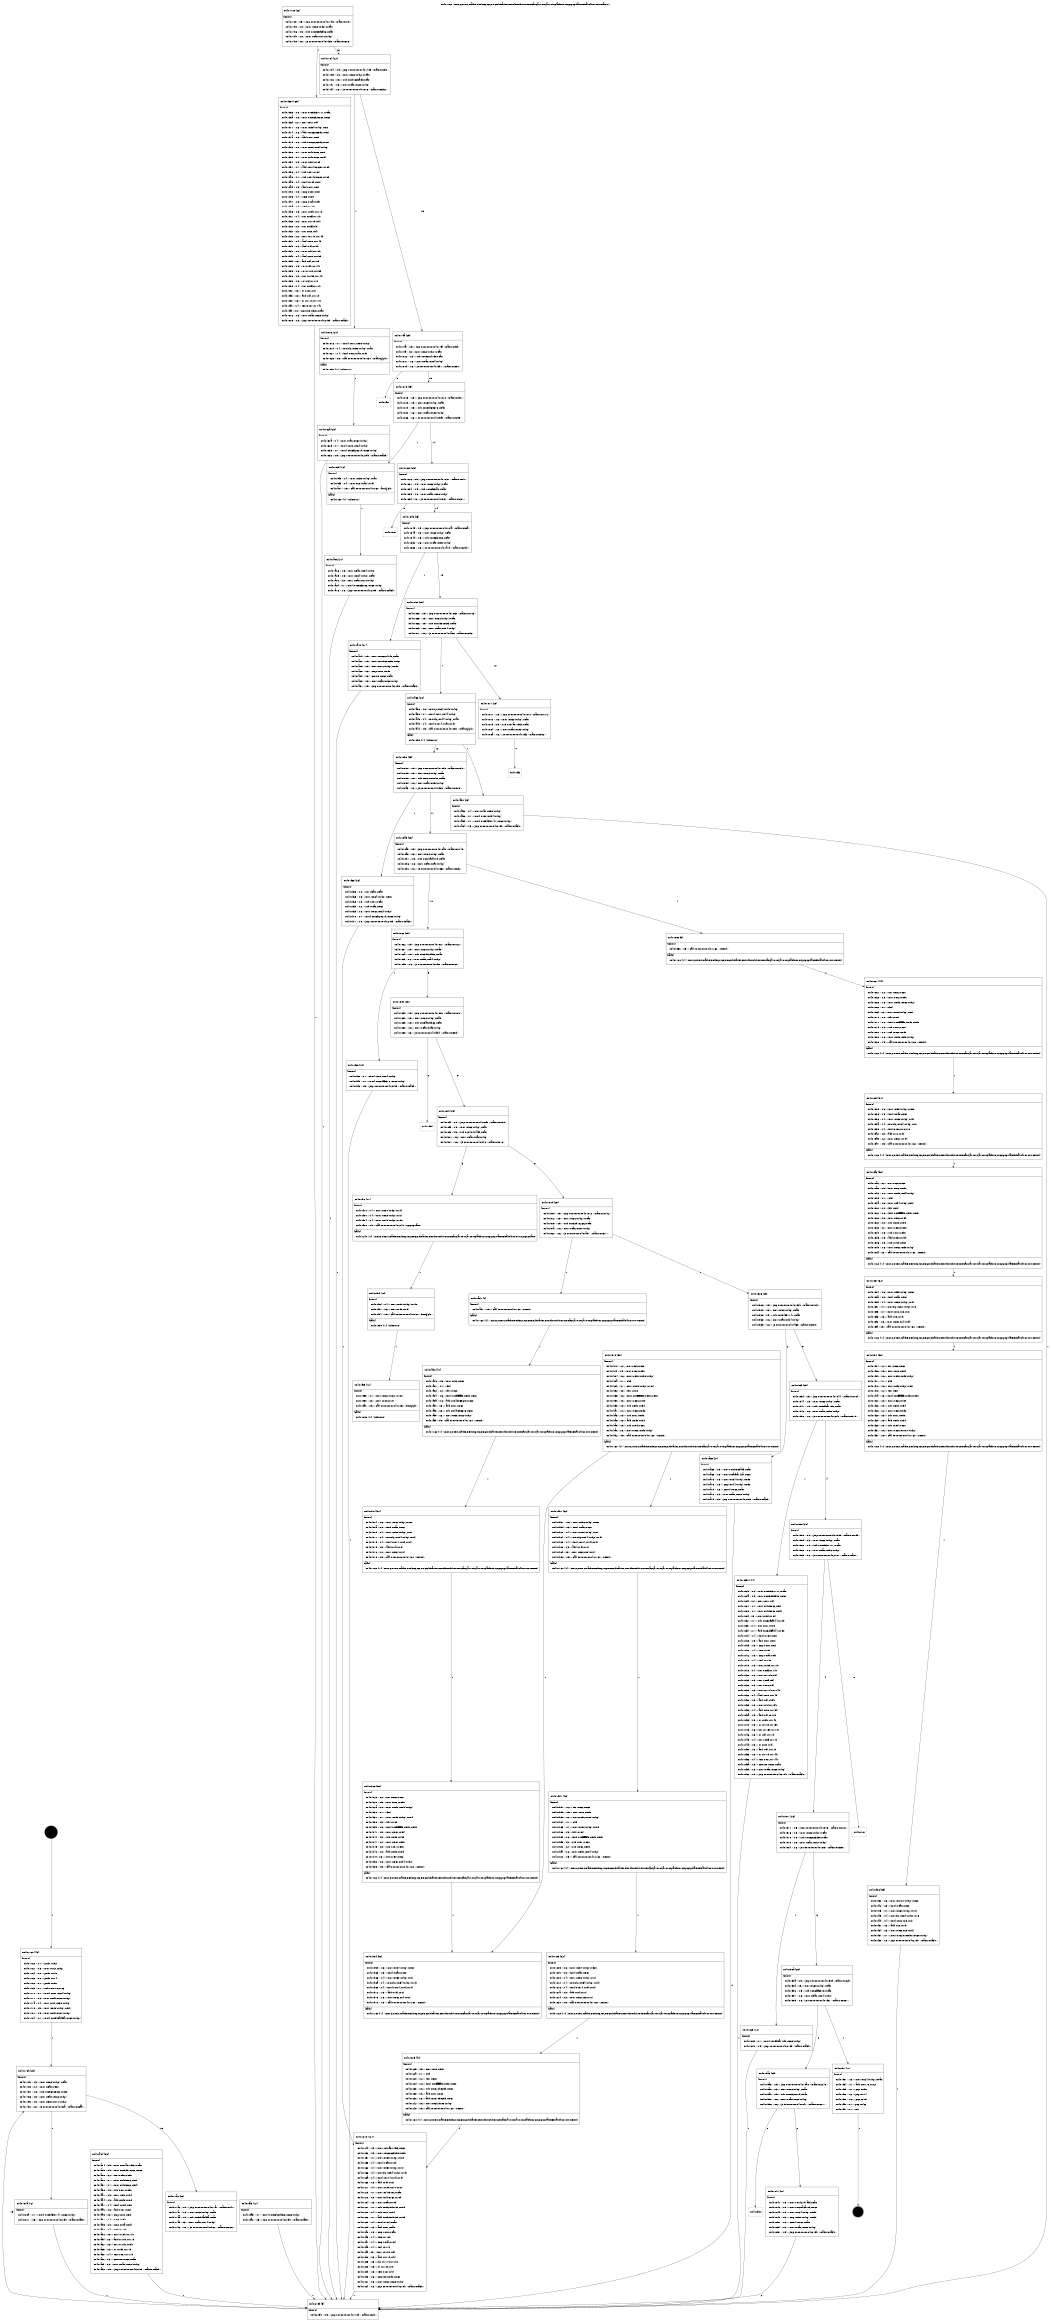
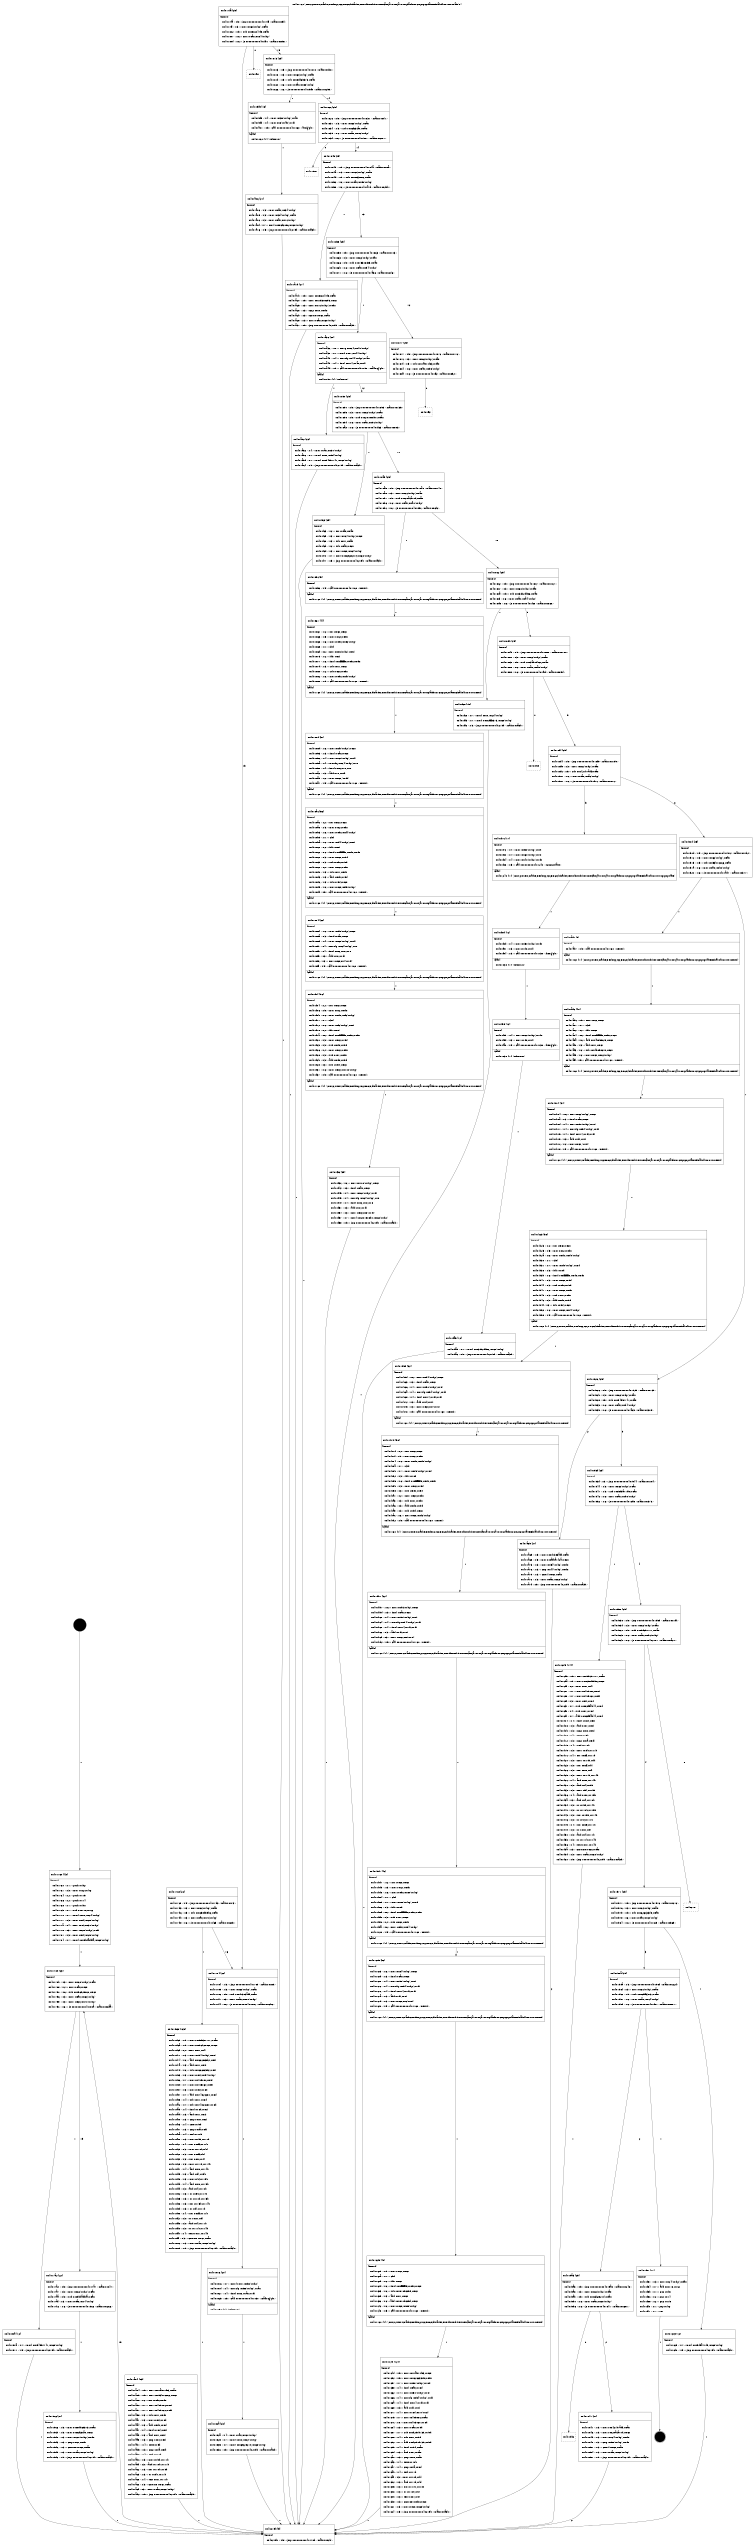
(391, 212) -> (242, 1007)
none -> (502, 1196)
(342, 1534) -> (303, 1539)
(544, 1695) -> (477, 1431)
none -> (80, 2437)
